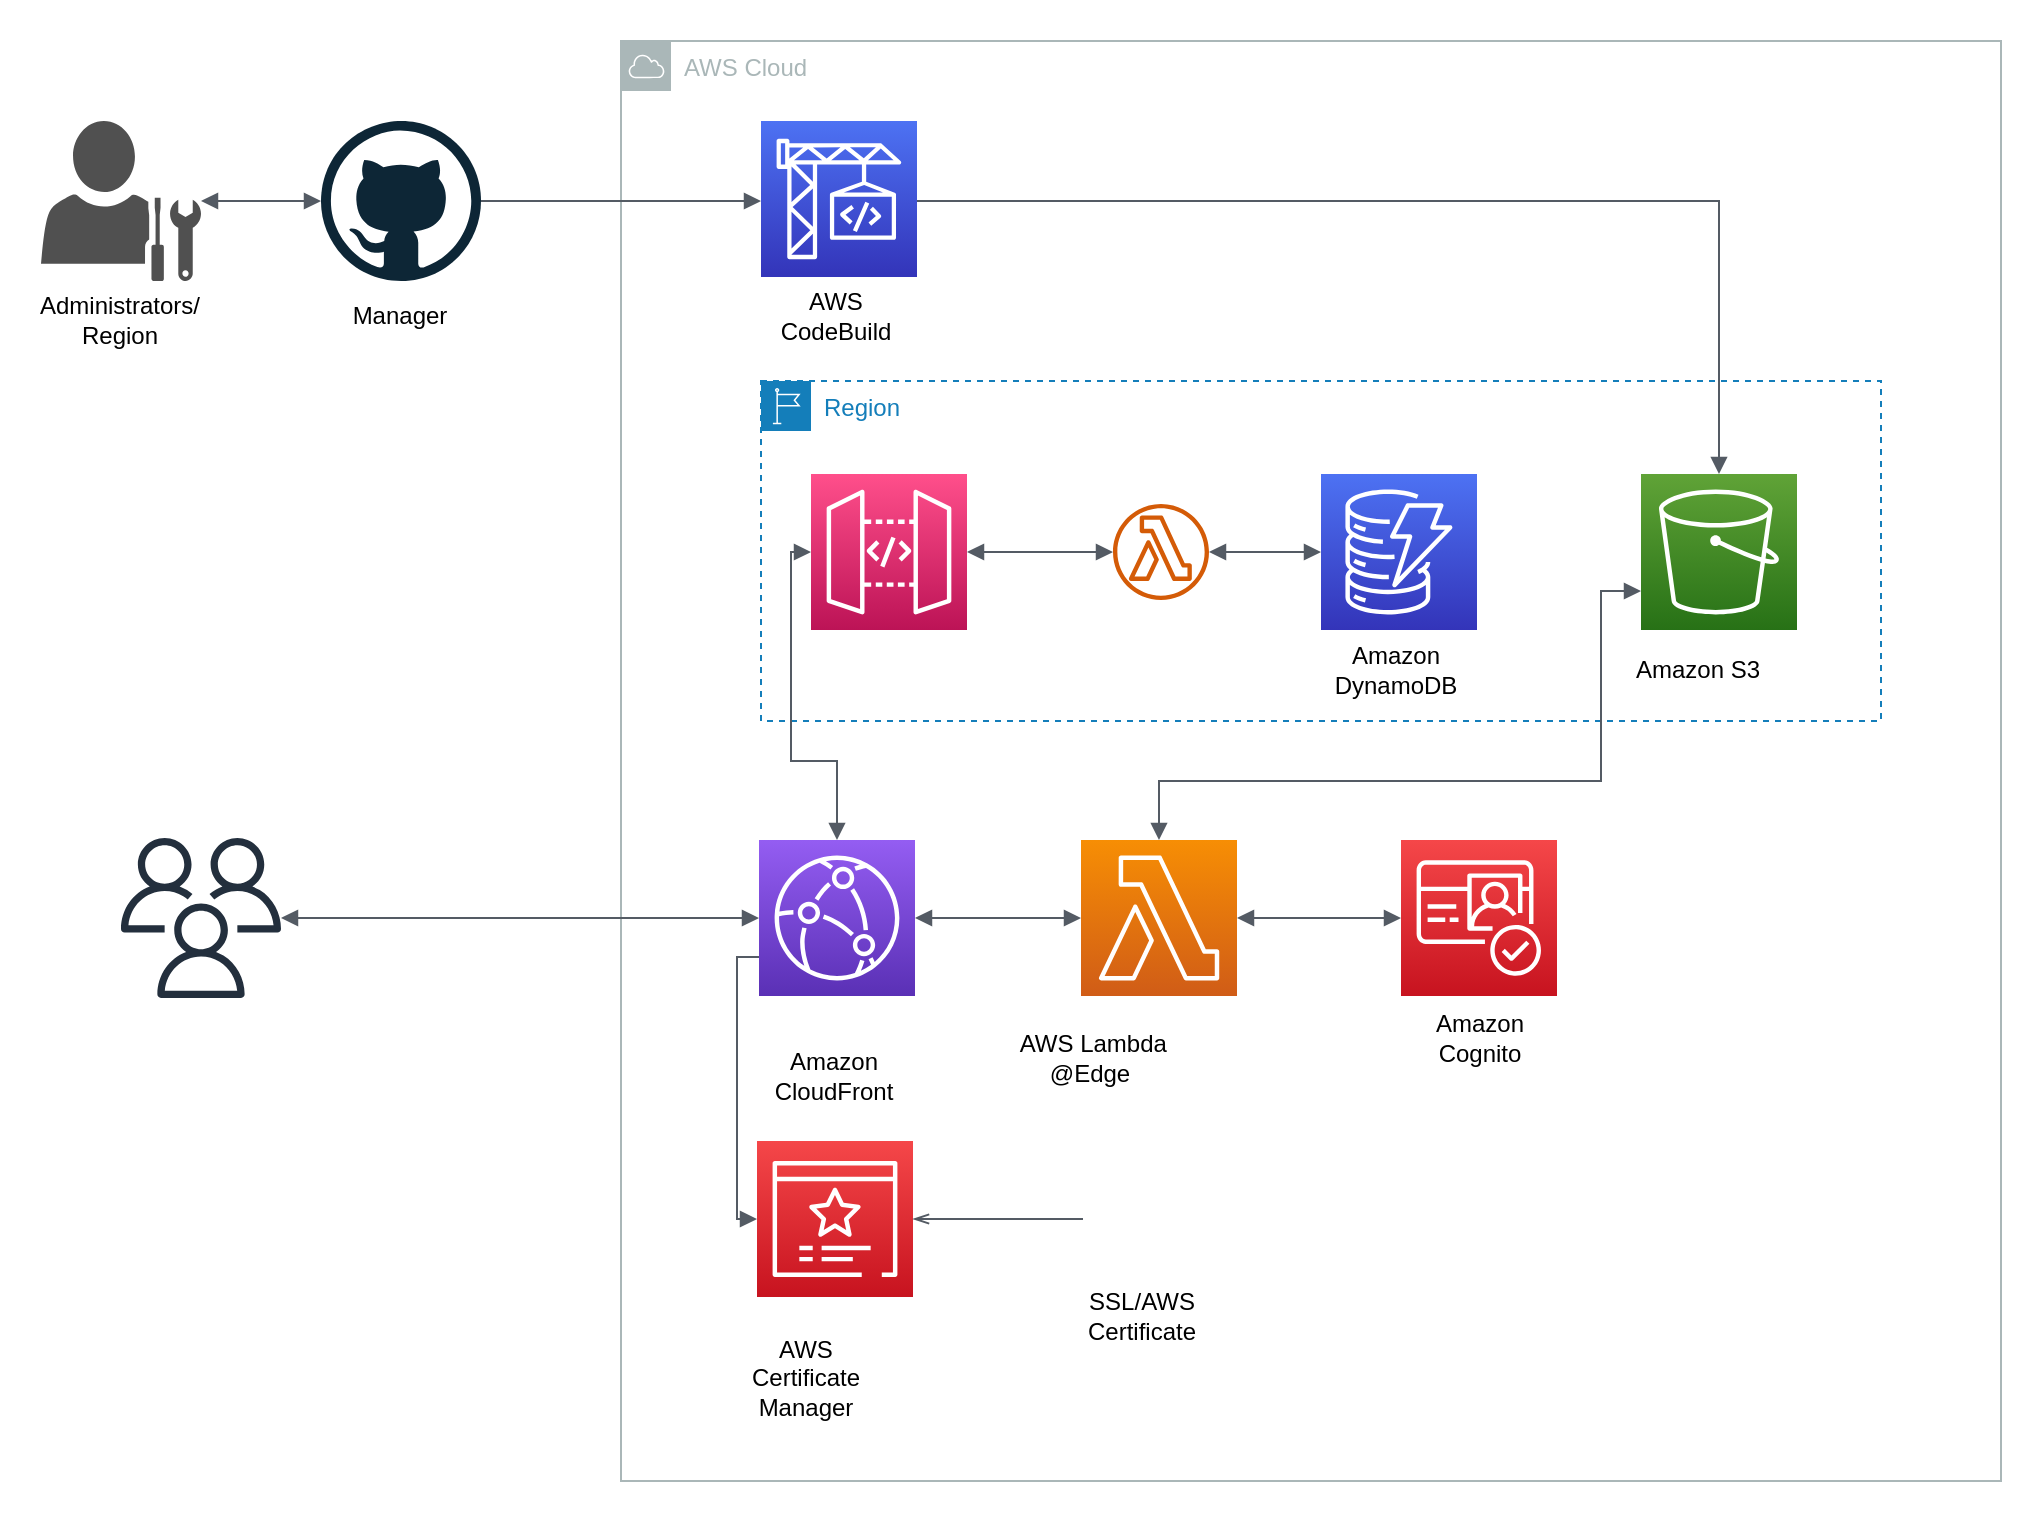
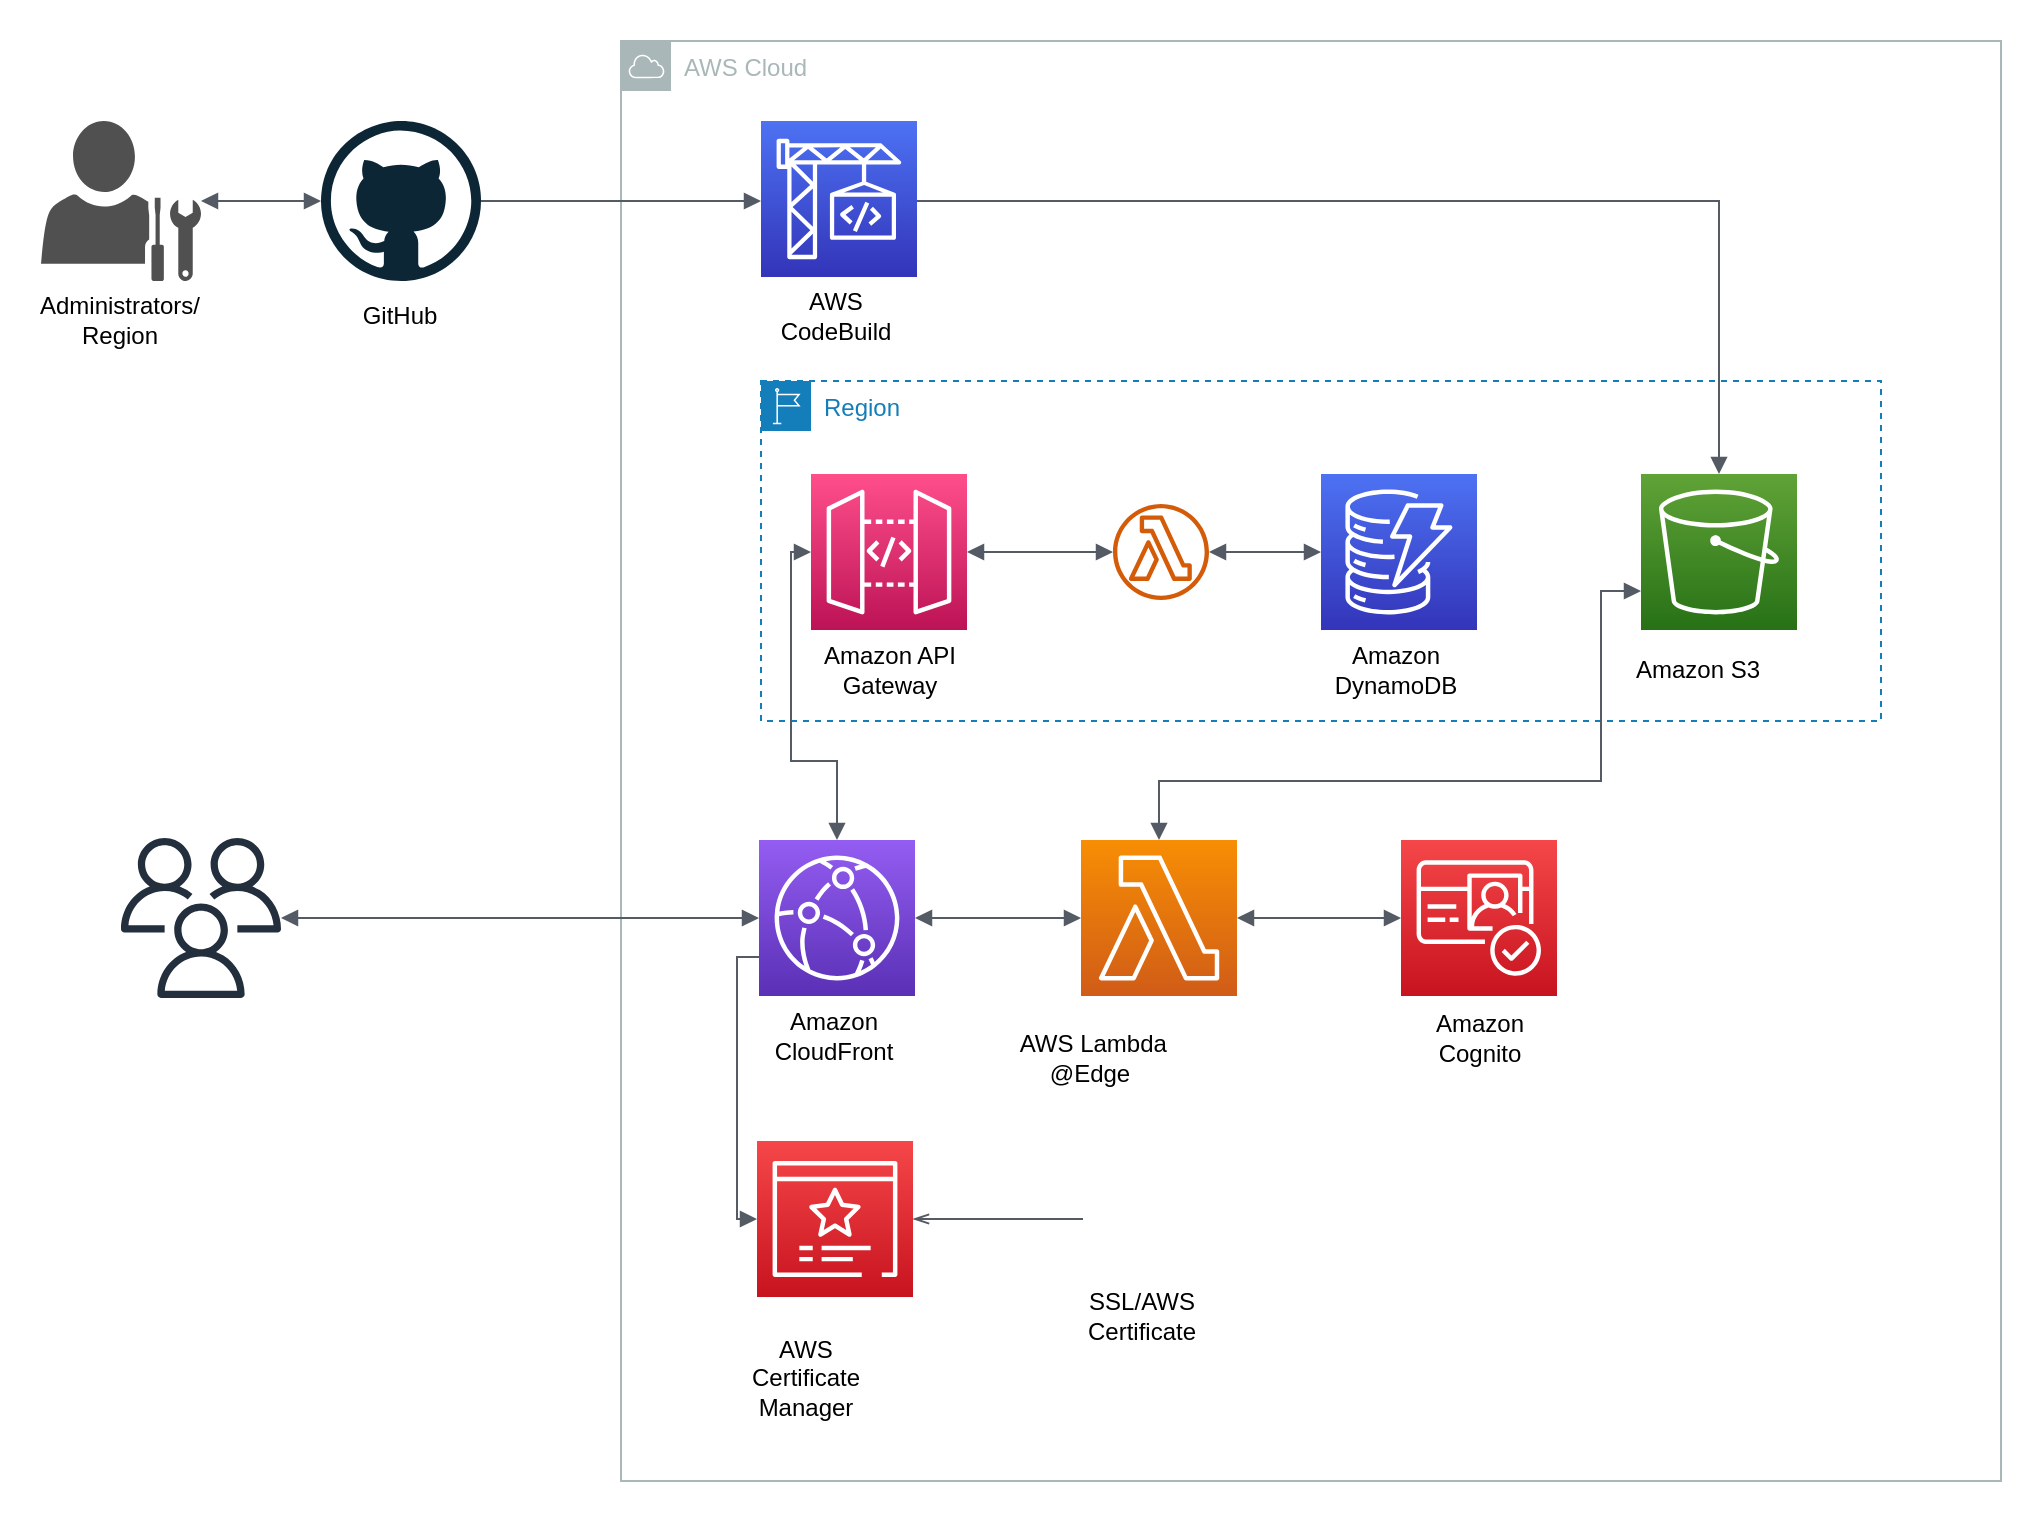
(401, 317) -> (401, 317)
none -> (891, 670)
(835, 1076) -> (835, 1036)
